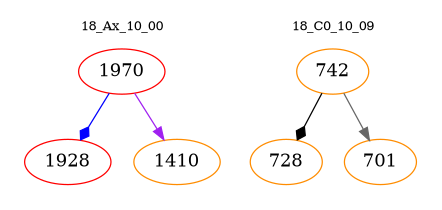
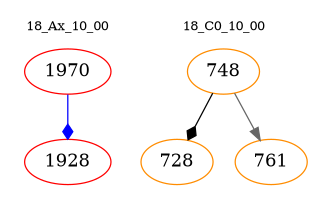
(333, 27) -> (224, 27)
(333, 72) -> (223, 72)
(177, 162) -> none
(380, 162) -> (271, 162)
